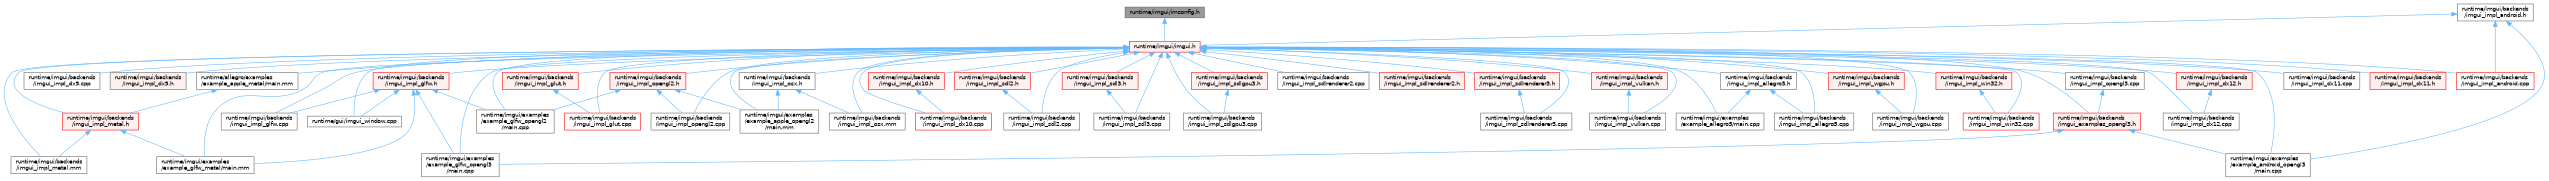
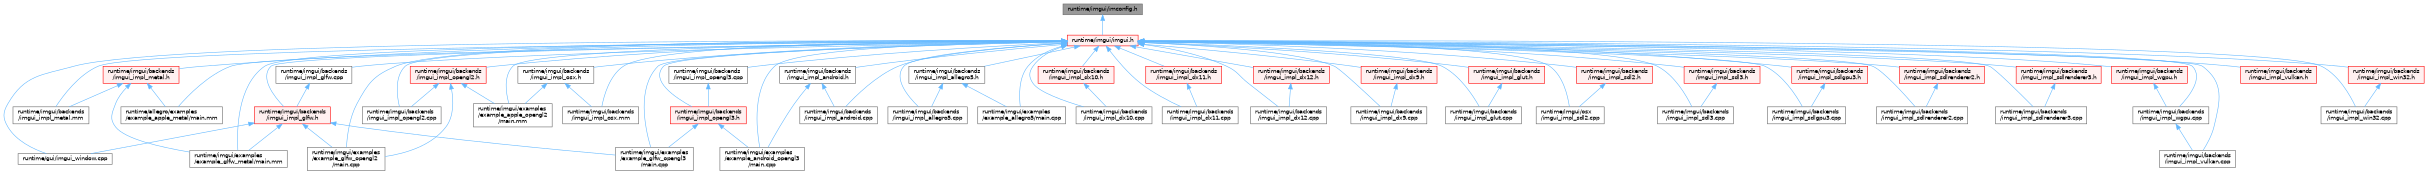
(1826, 30) -> (958, 55)
(148, 81) -> (1399, 75)
(2495, 81) -> (839, 115)
none -> (1193, 98)
none -> (1393, 98)
none -> (1931, 98)
(171, 102) -> (158, 97)
(332, 102) -> (302, 98)
(1628, 104) -> (2186, 140)
(603, 122) -> (1483, 115)
(953, 122) -> (1114, 115)
(1042, 122) -> (1570, 115)
(2001, 122) -> (2359, 115)
(2097, 122) -> (708, 115)
